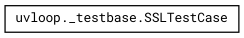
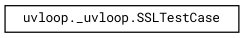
(122, 19) -> (122, 19)
